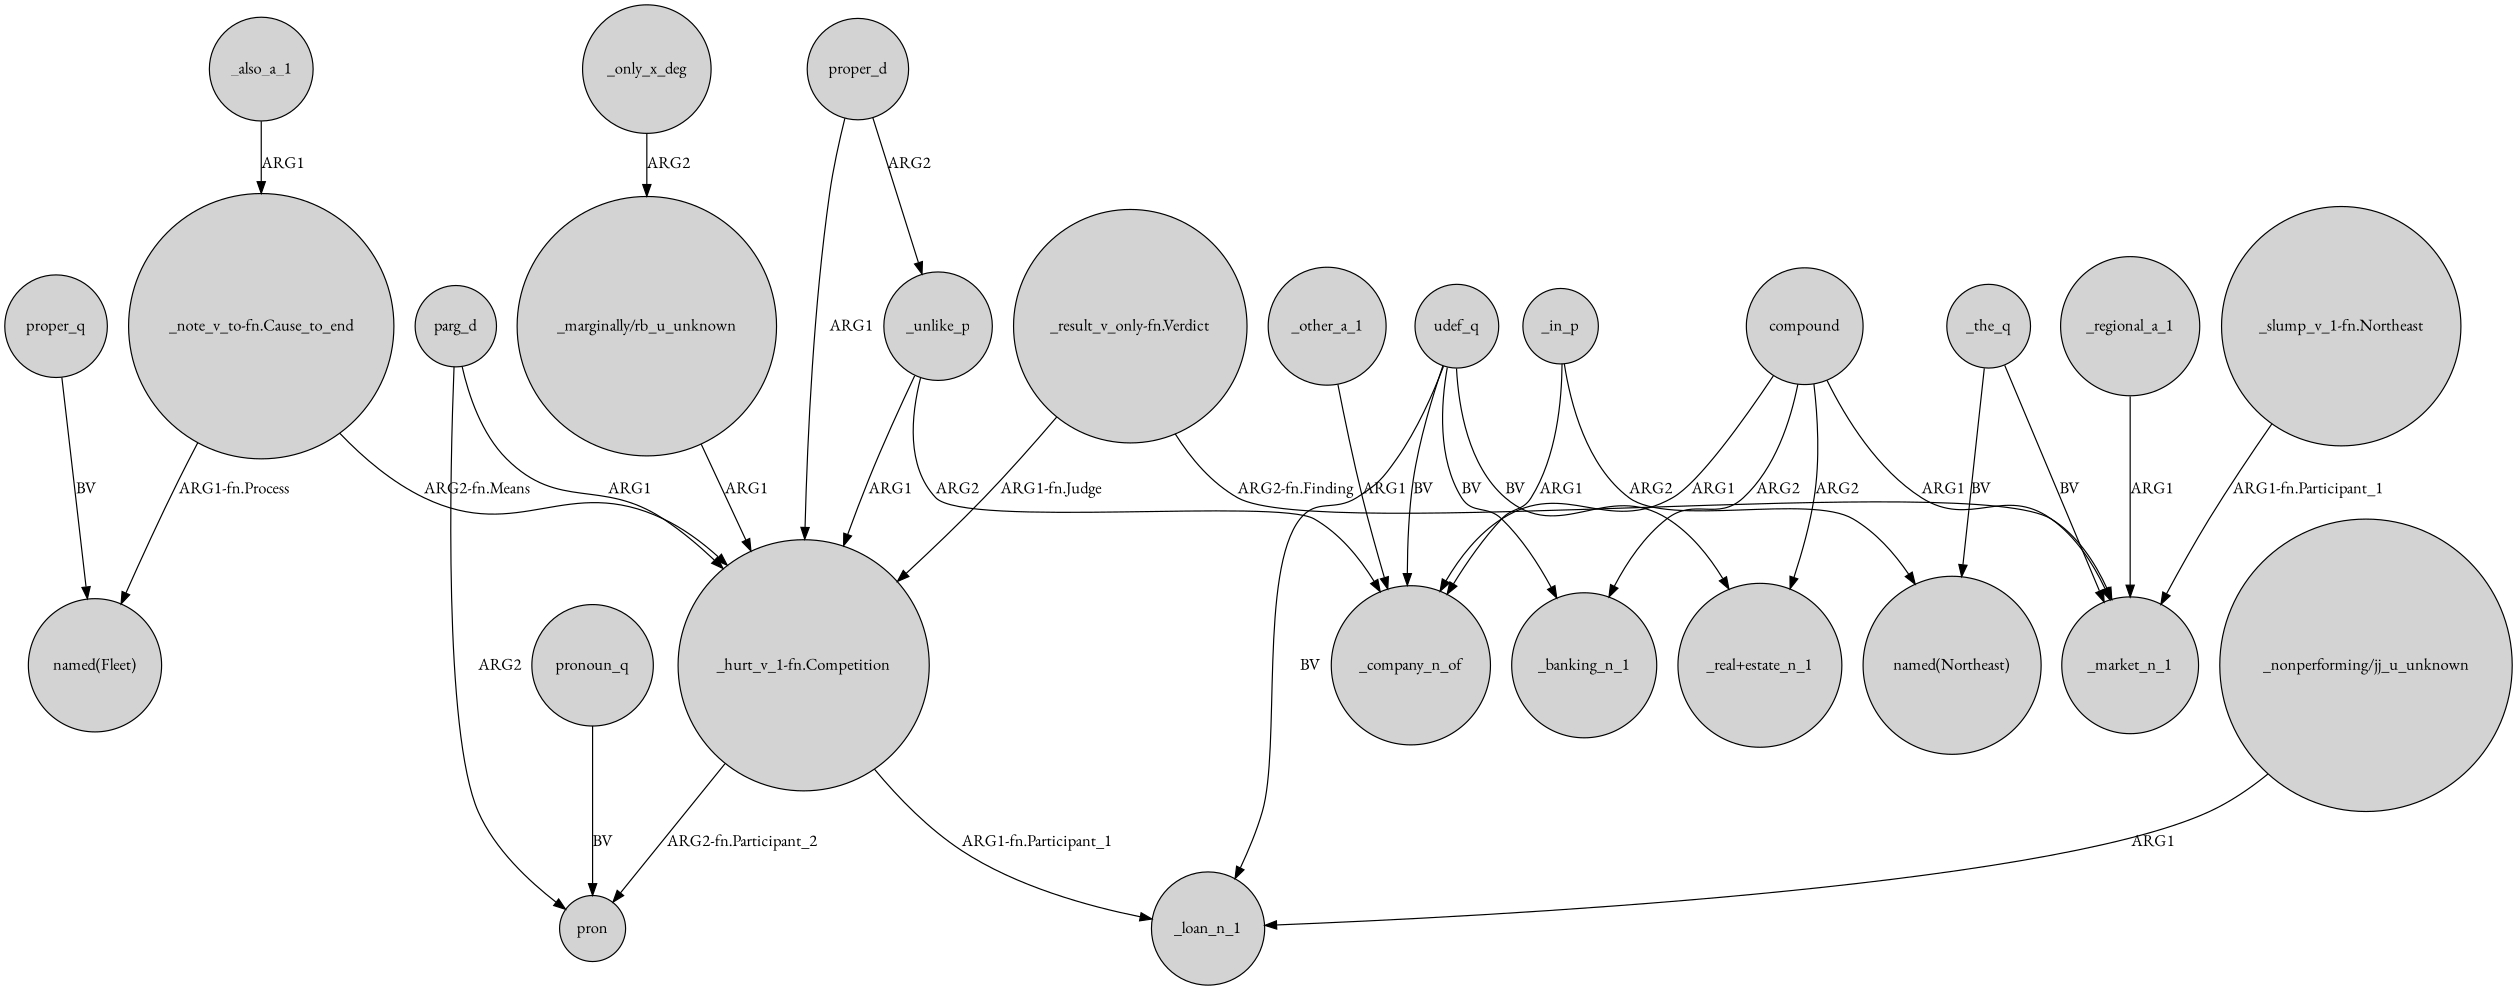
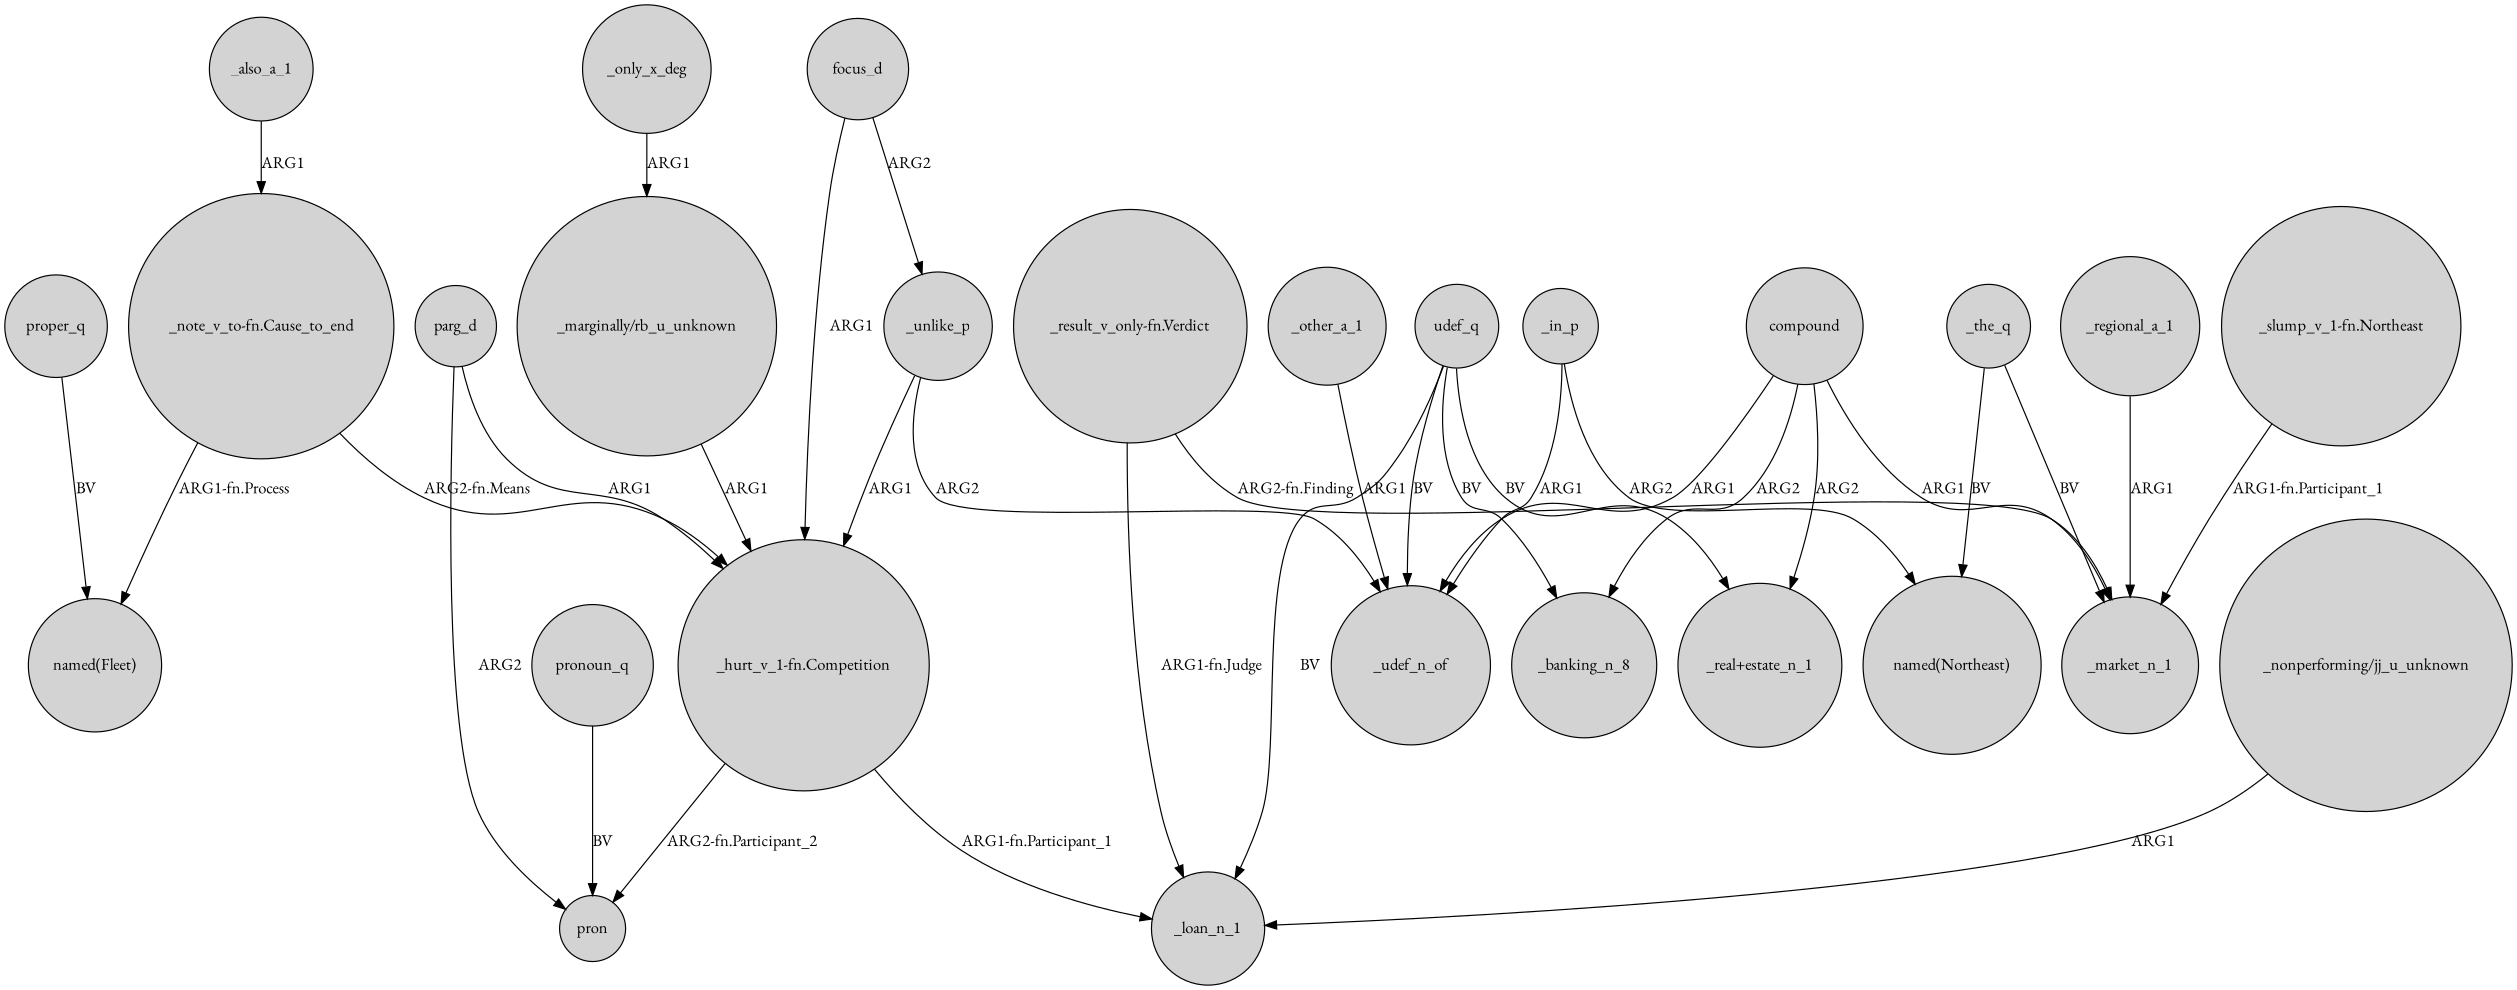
(858, 69) -> (858, 69)
(669, 164) -> (669, 164)
(984, 498) -> (1137, 657)
(1411, 665) -> (1411, 665)
(1584, 665) -> (1584, 665)
